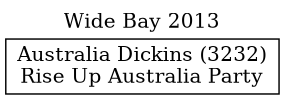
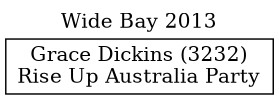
(142, 67) -> (140, 67)
